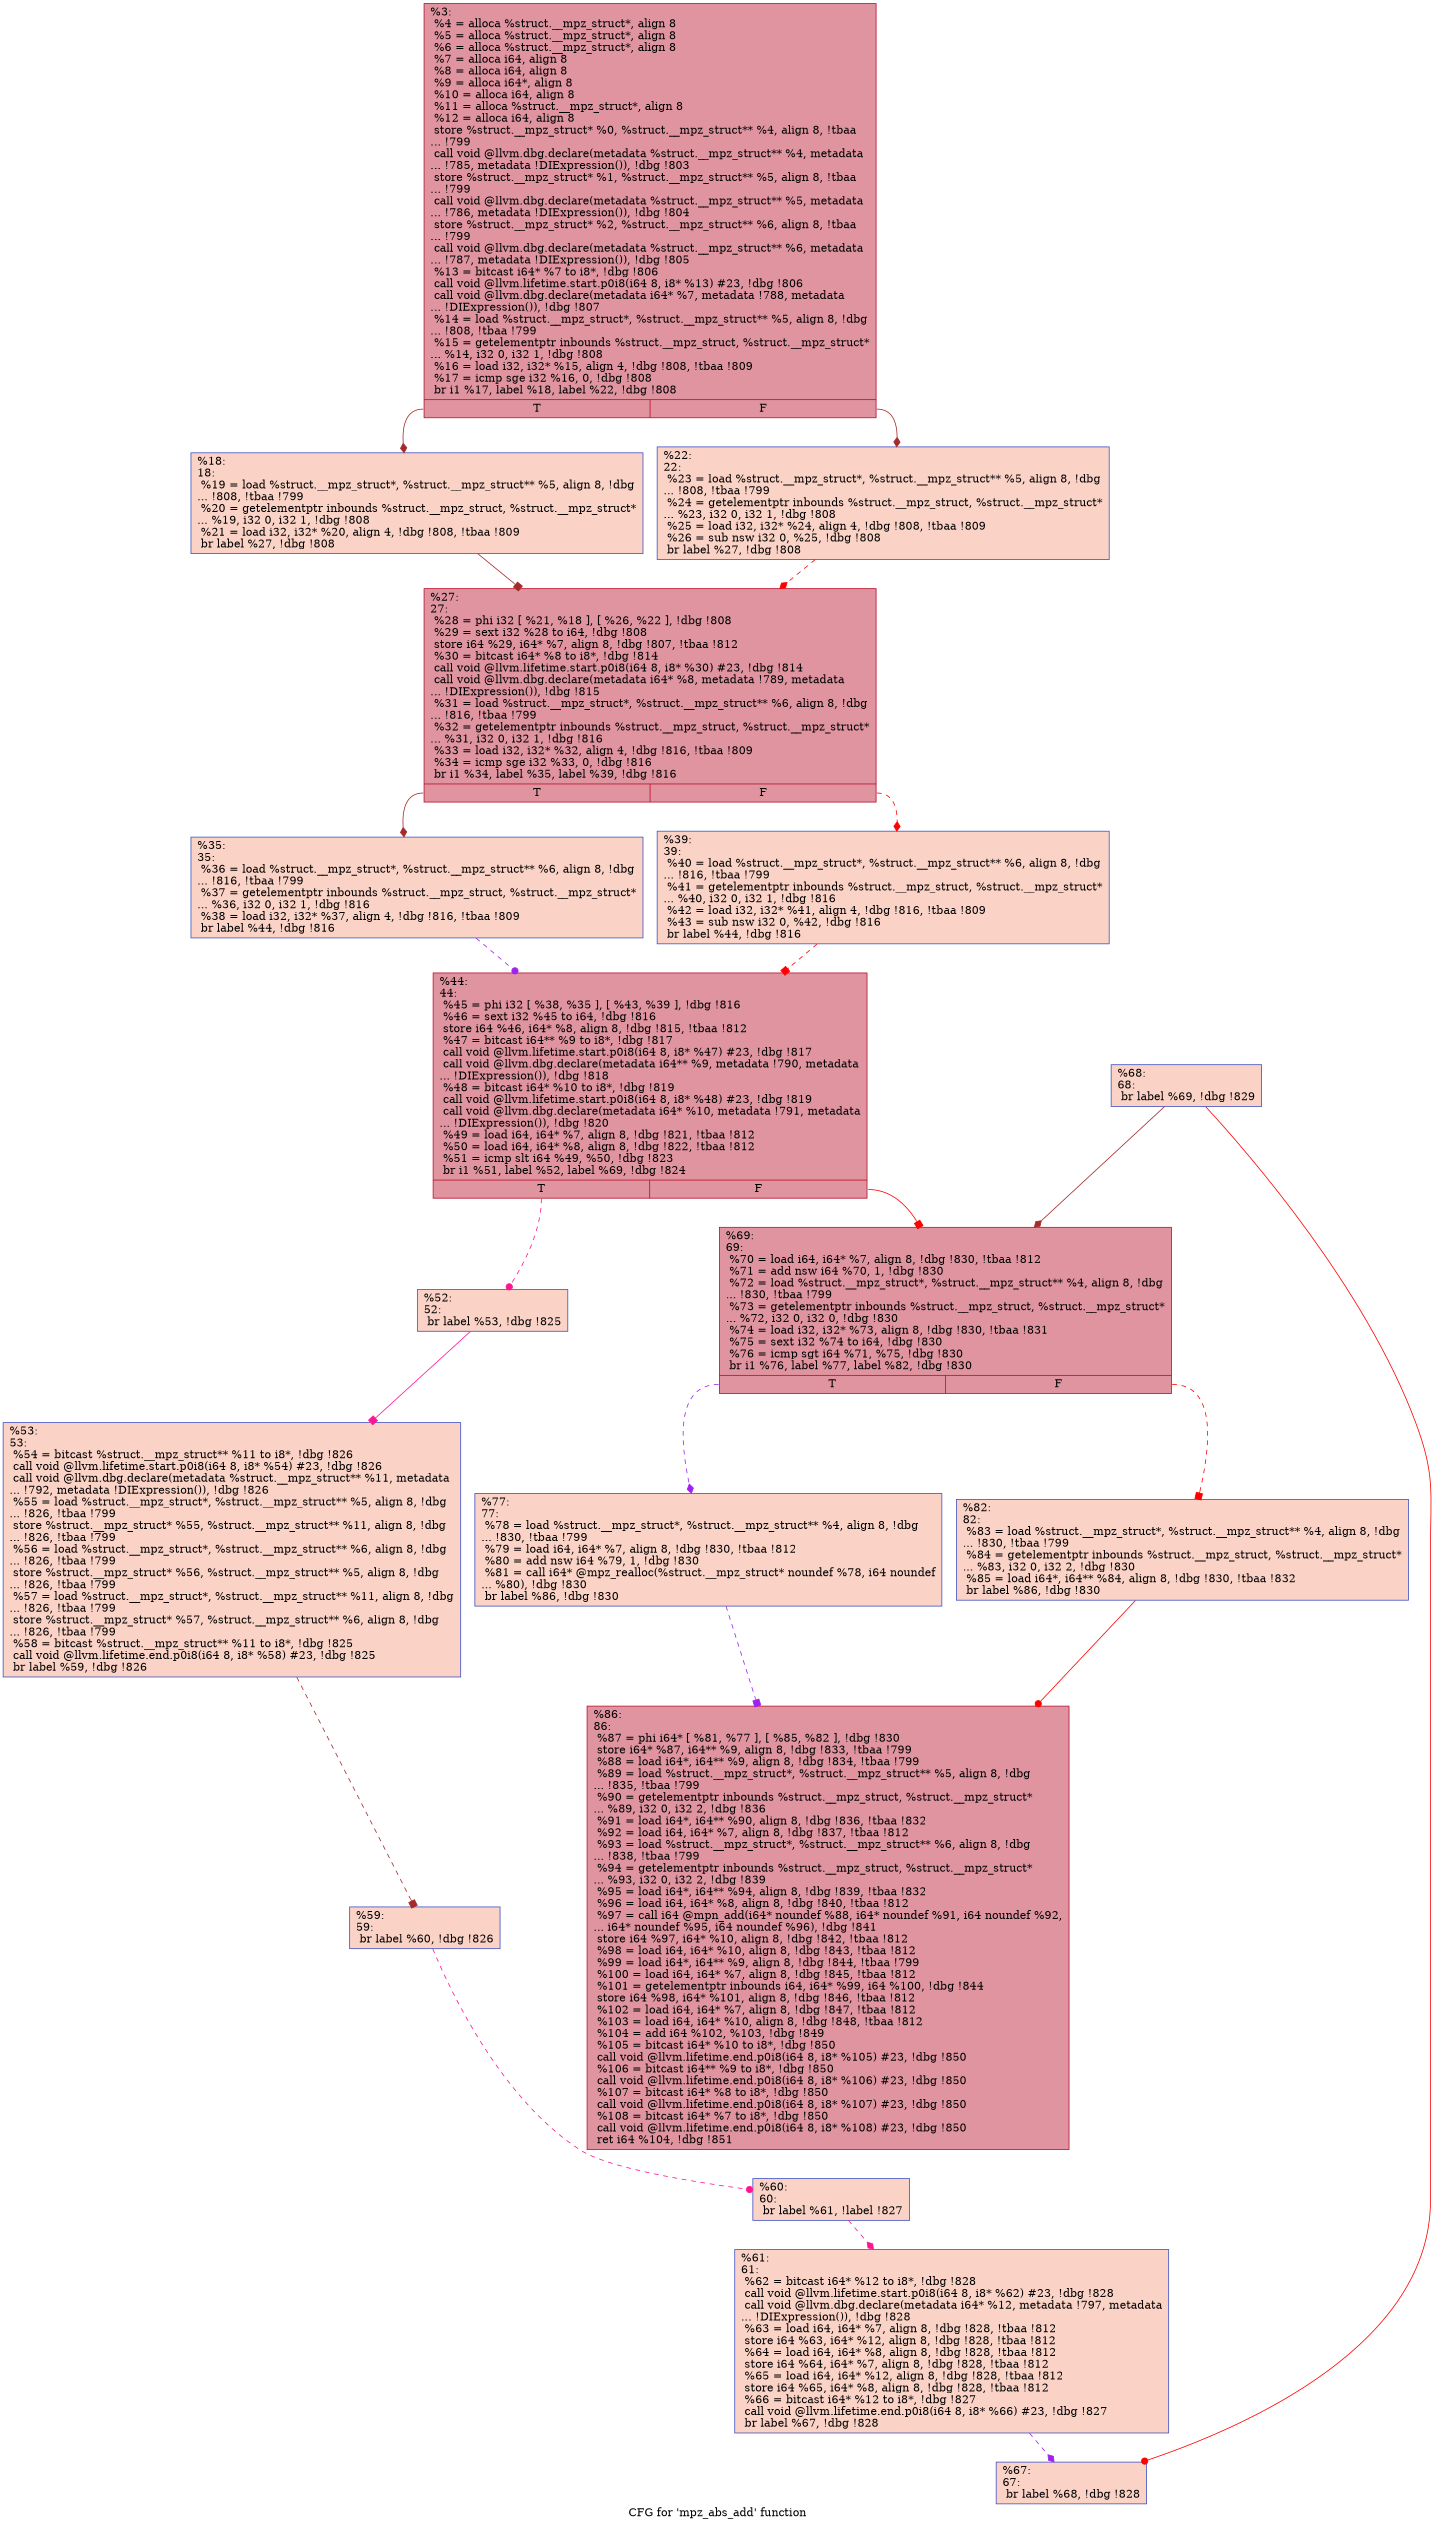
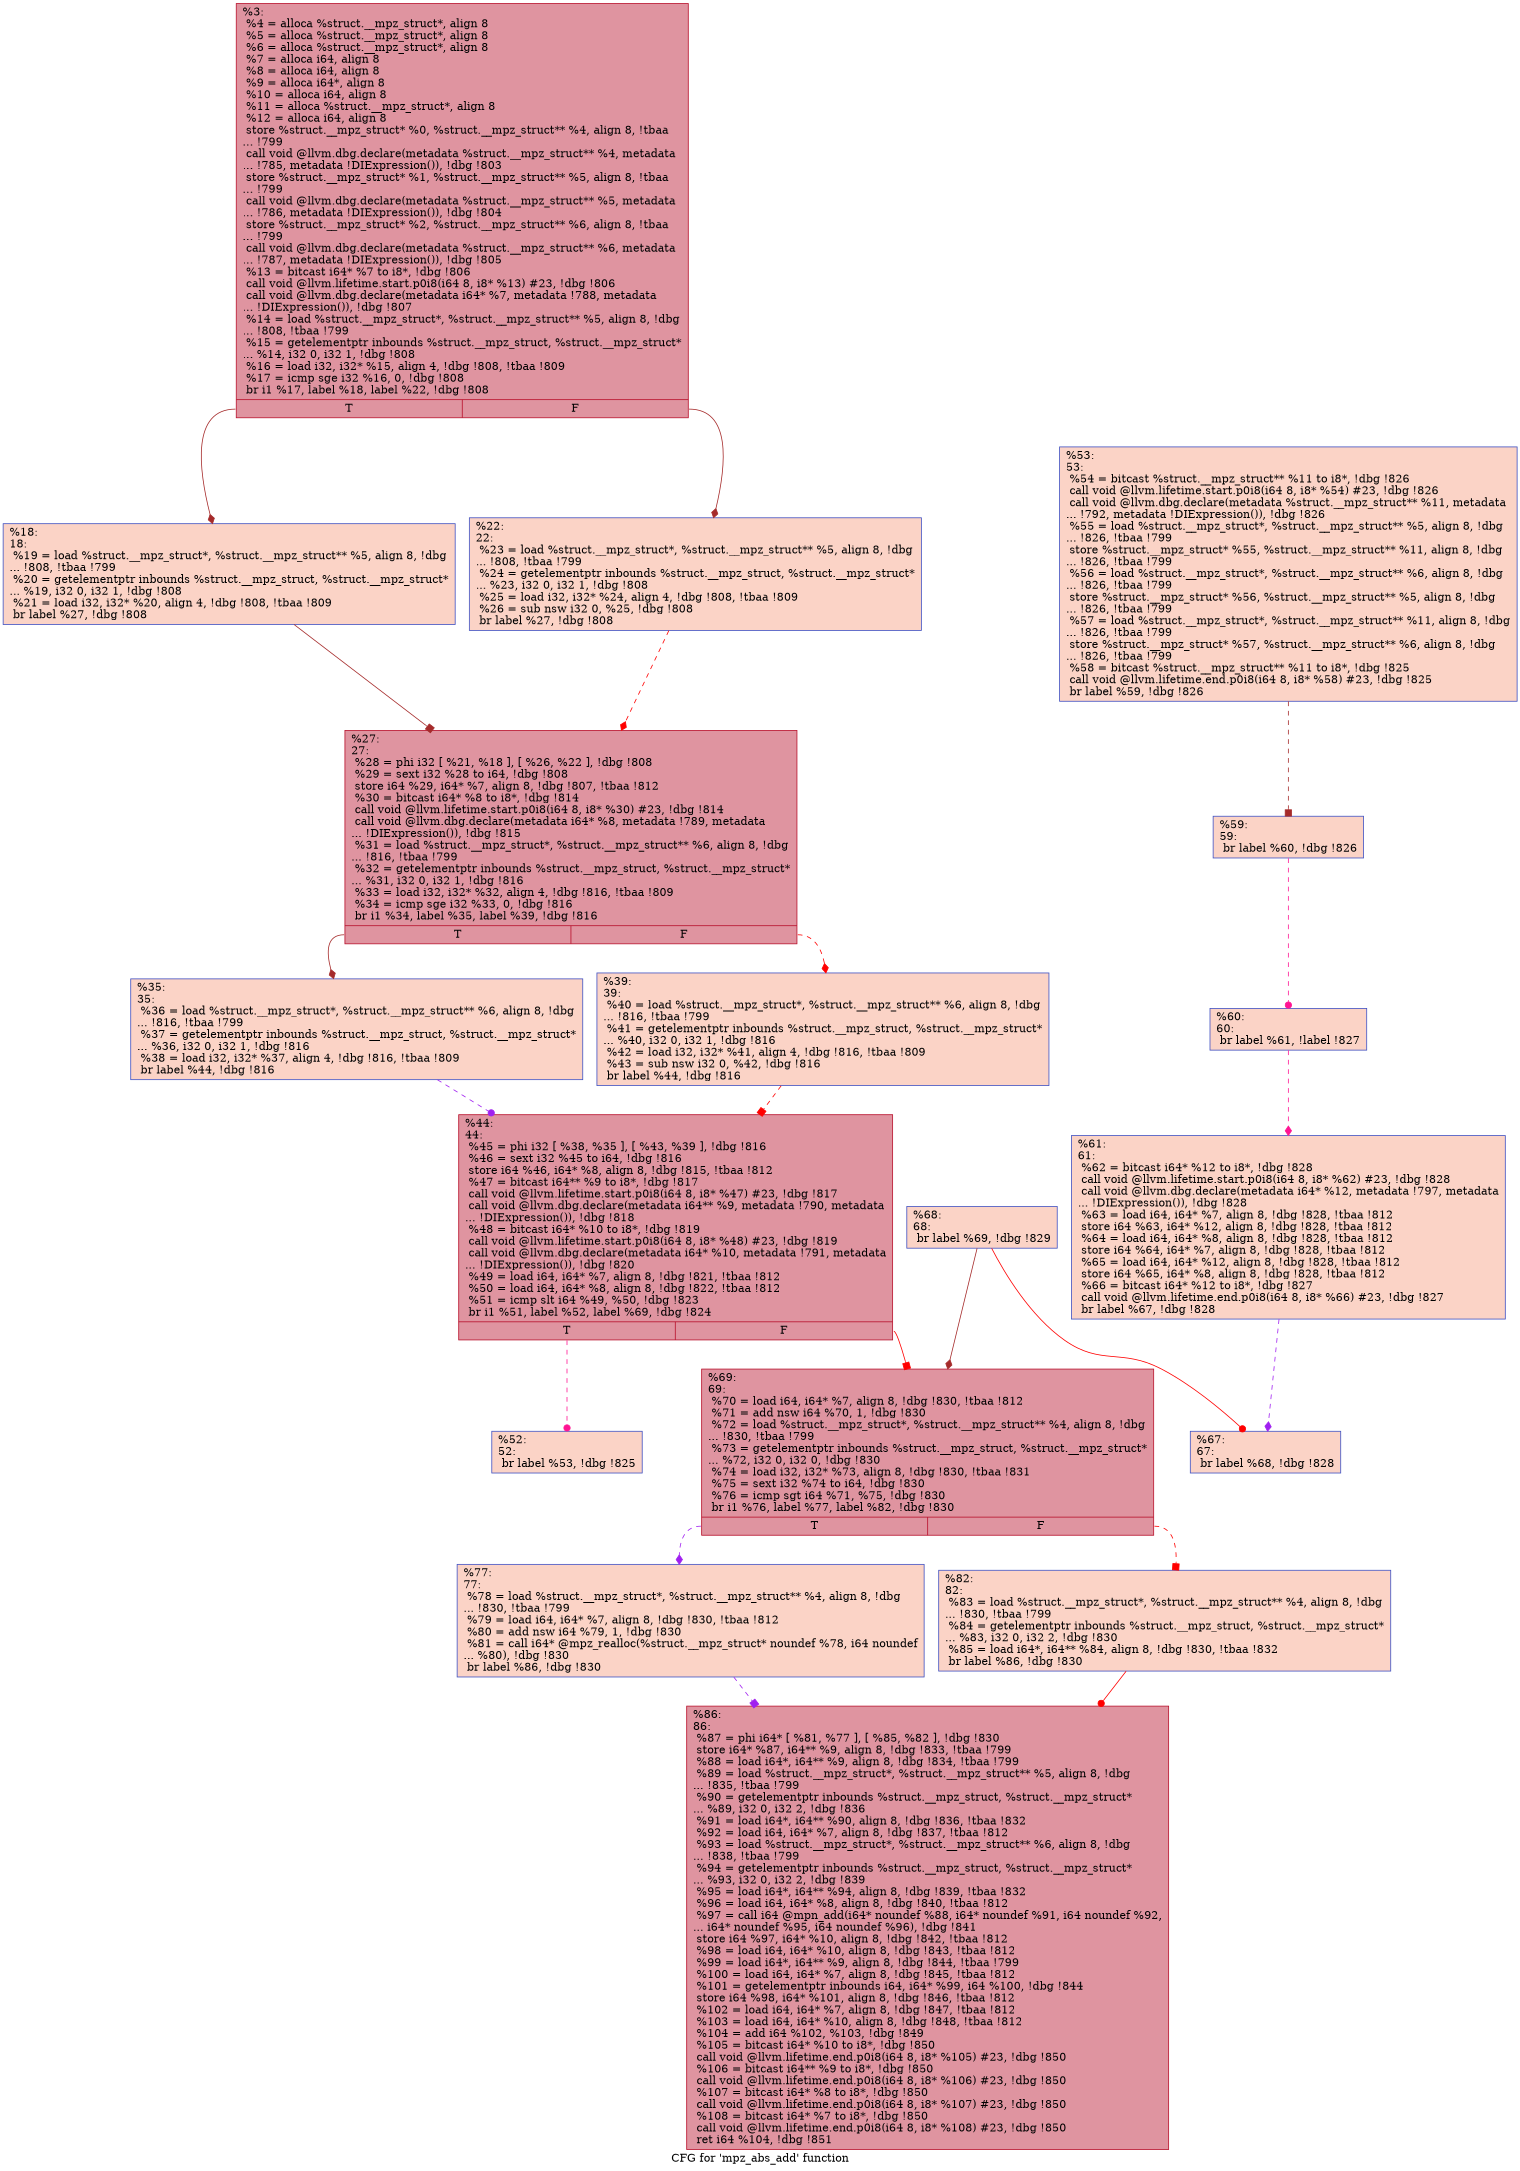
(423, 1374) -> none
